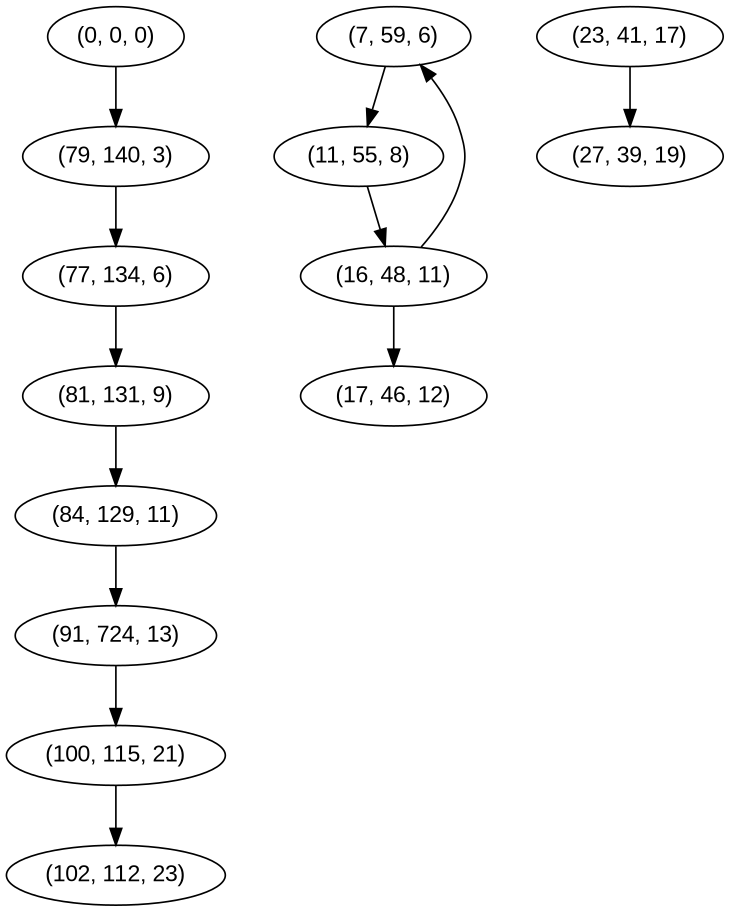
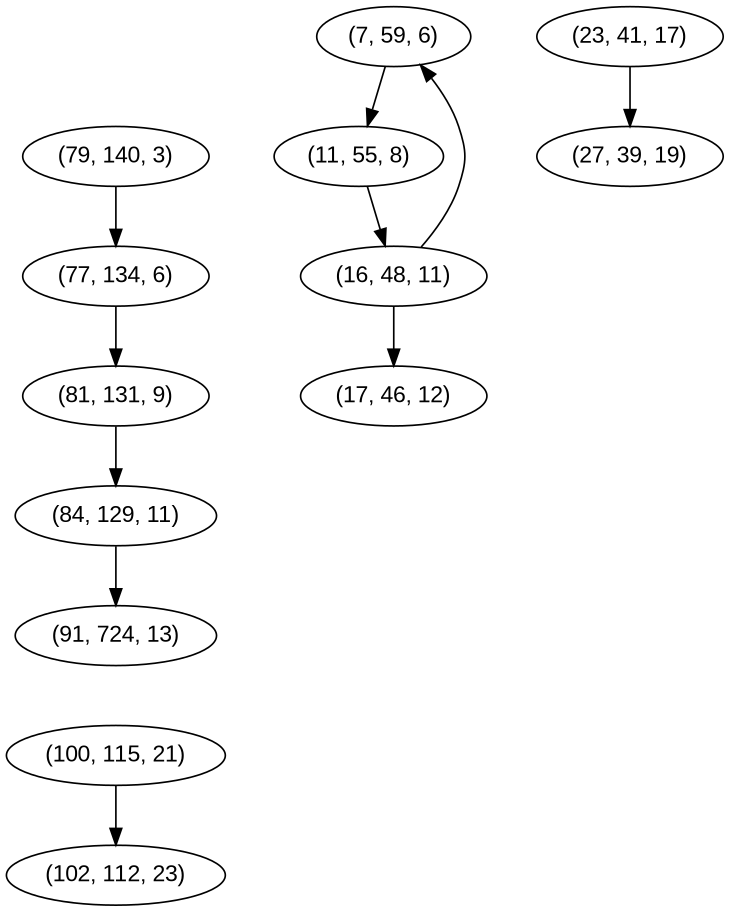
(116, 37) -> none
(116, 687) -> none
